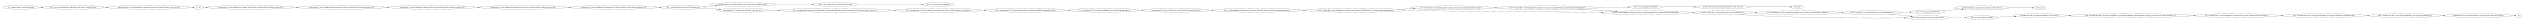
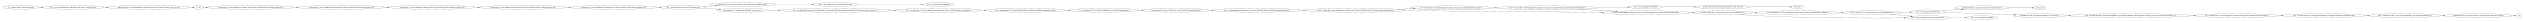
(2006, 17) -> (1979, 14)
